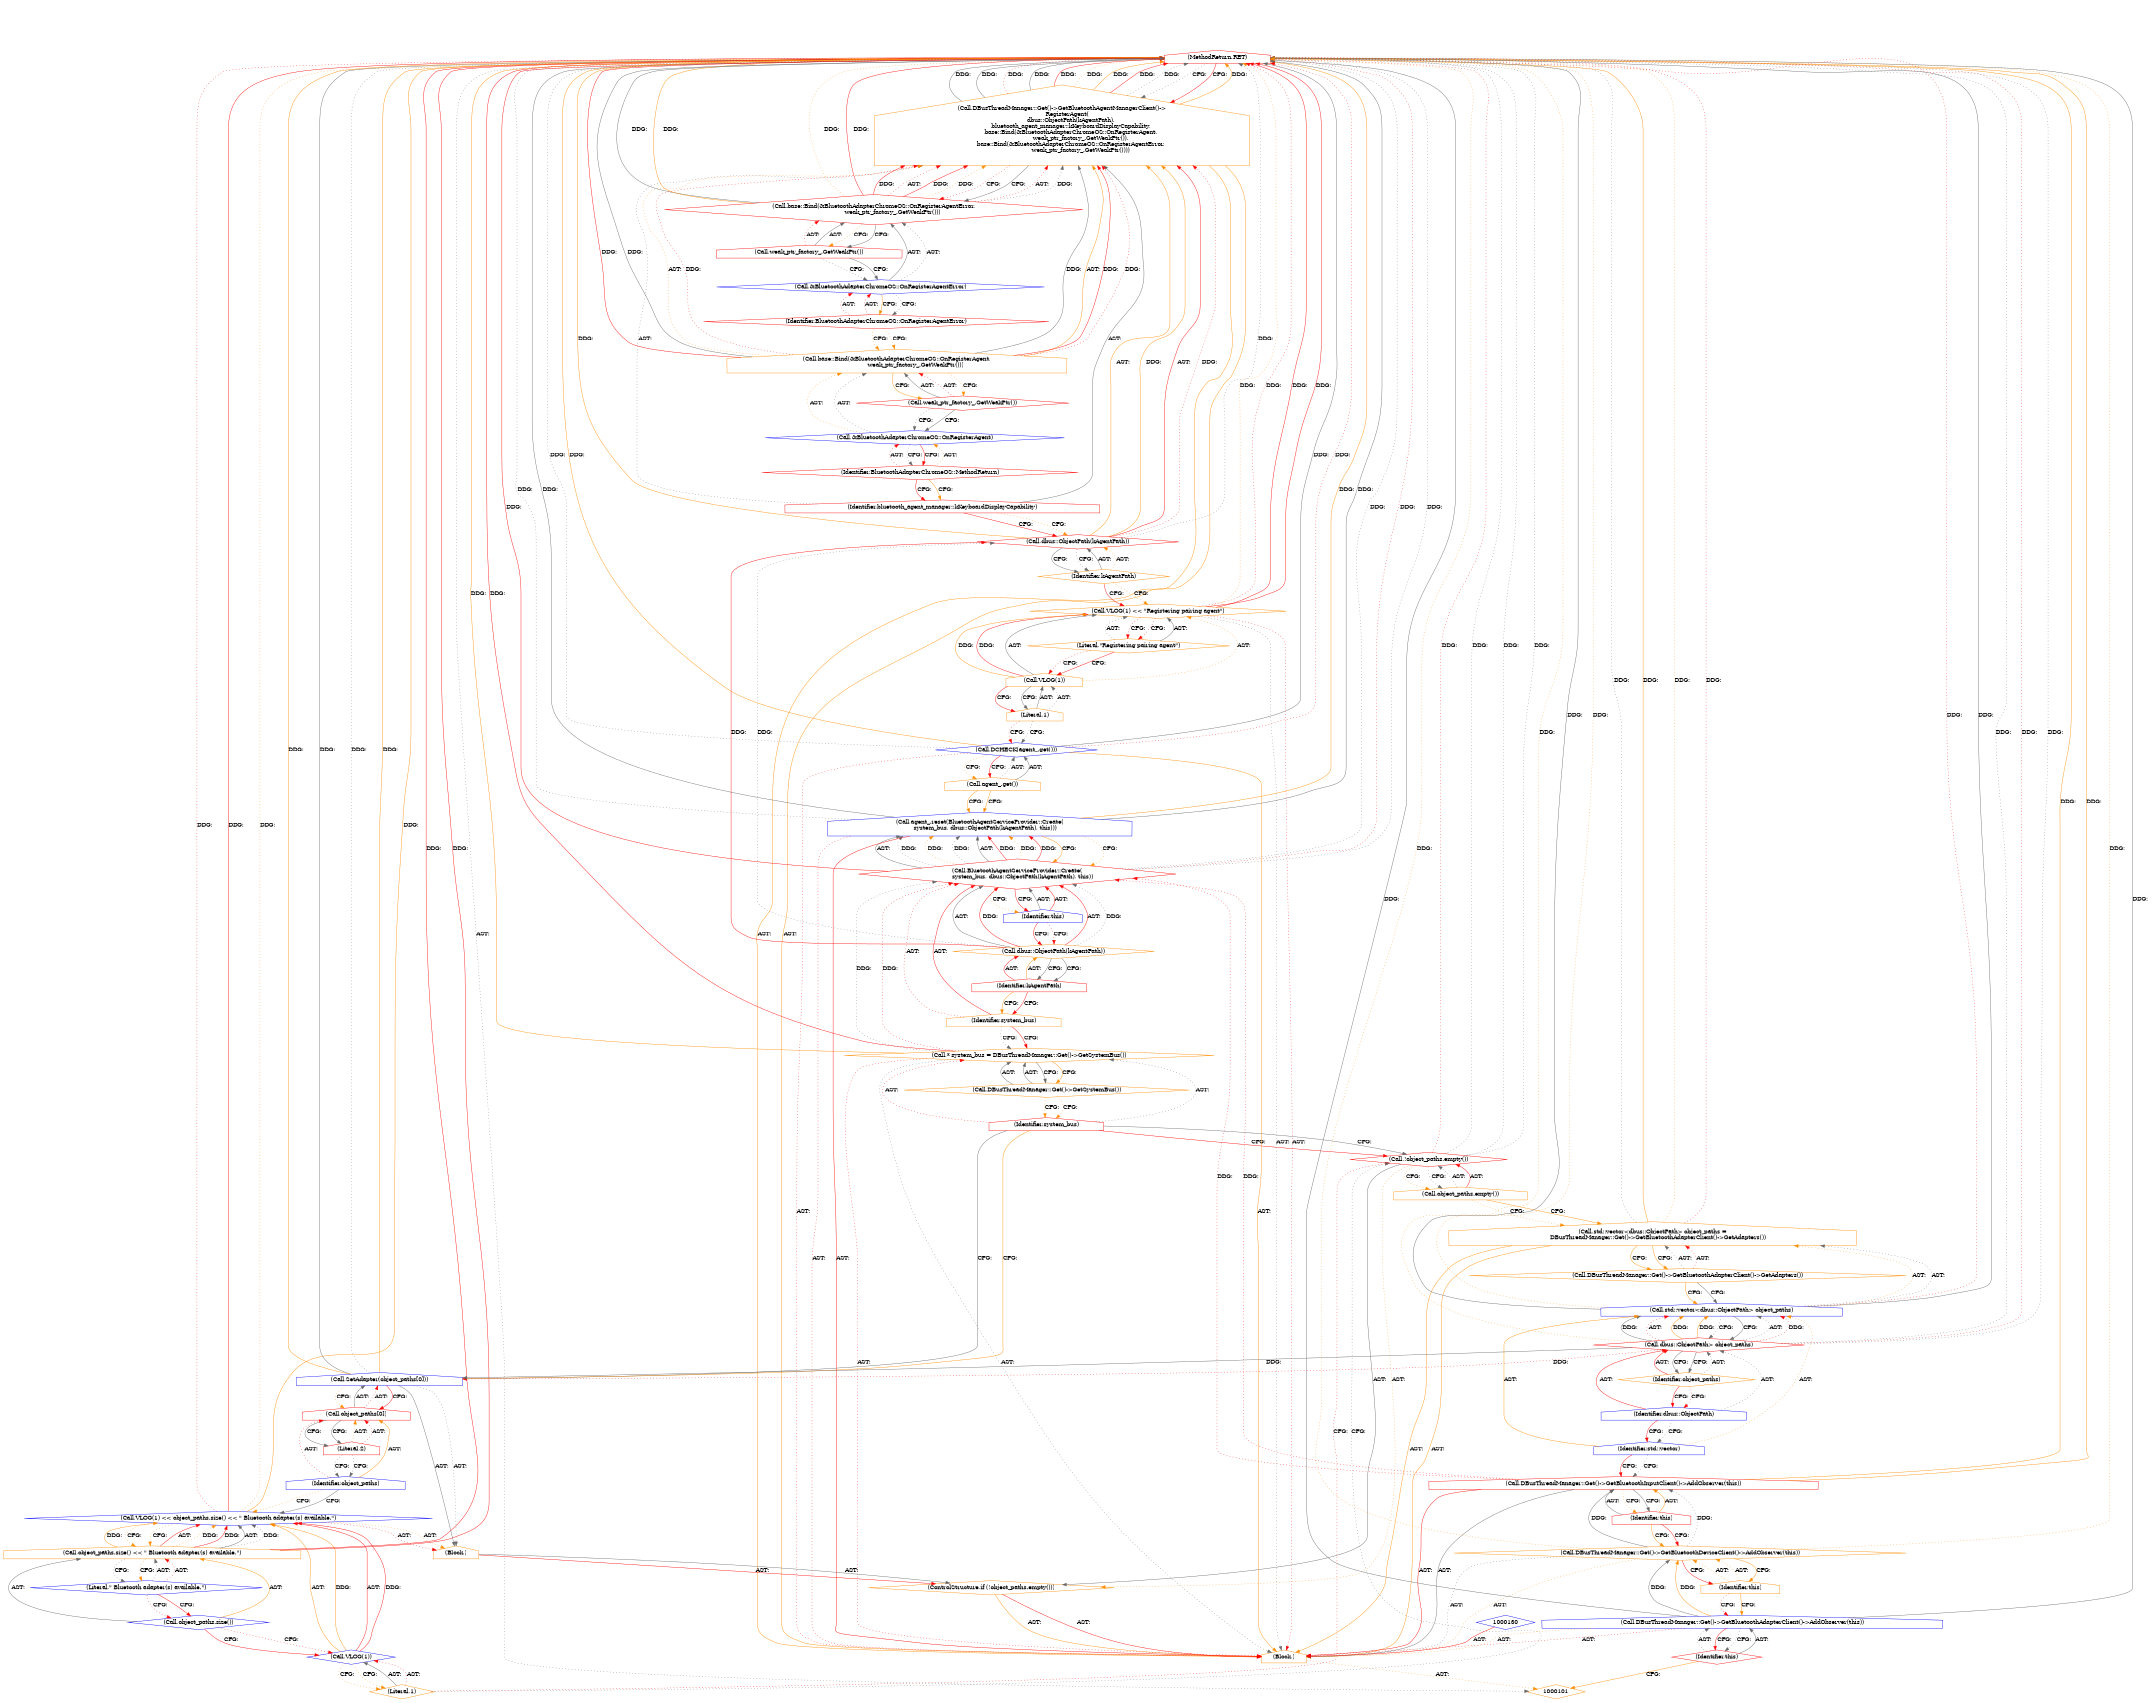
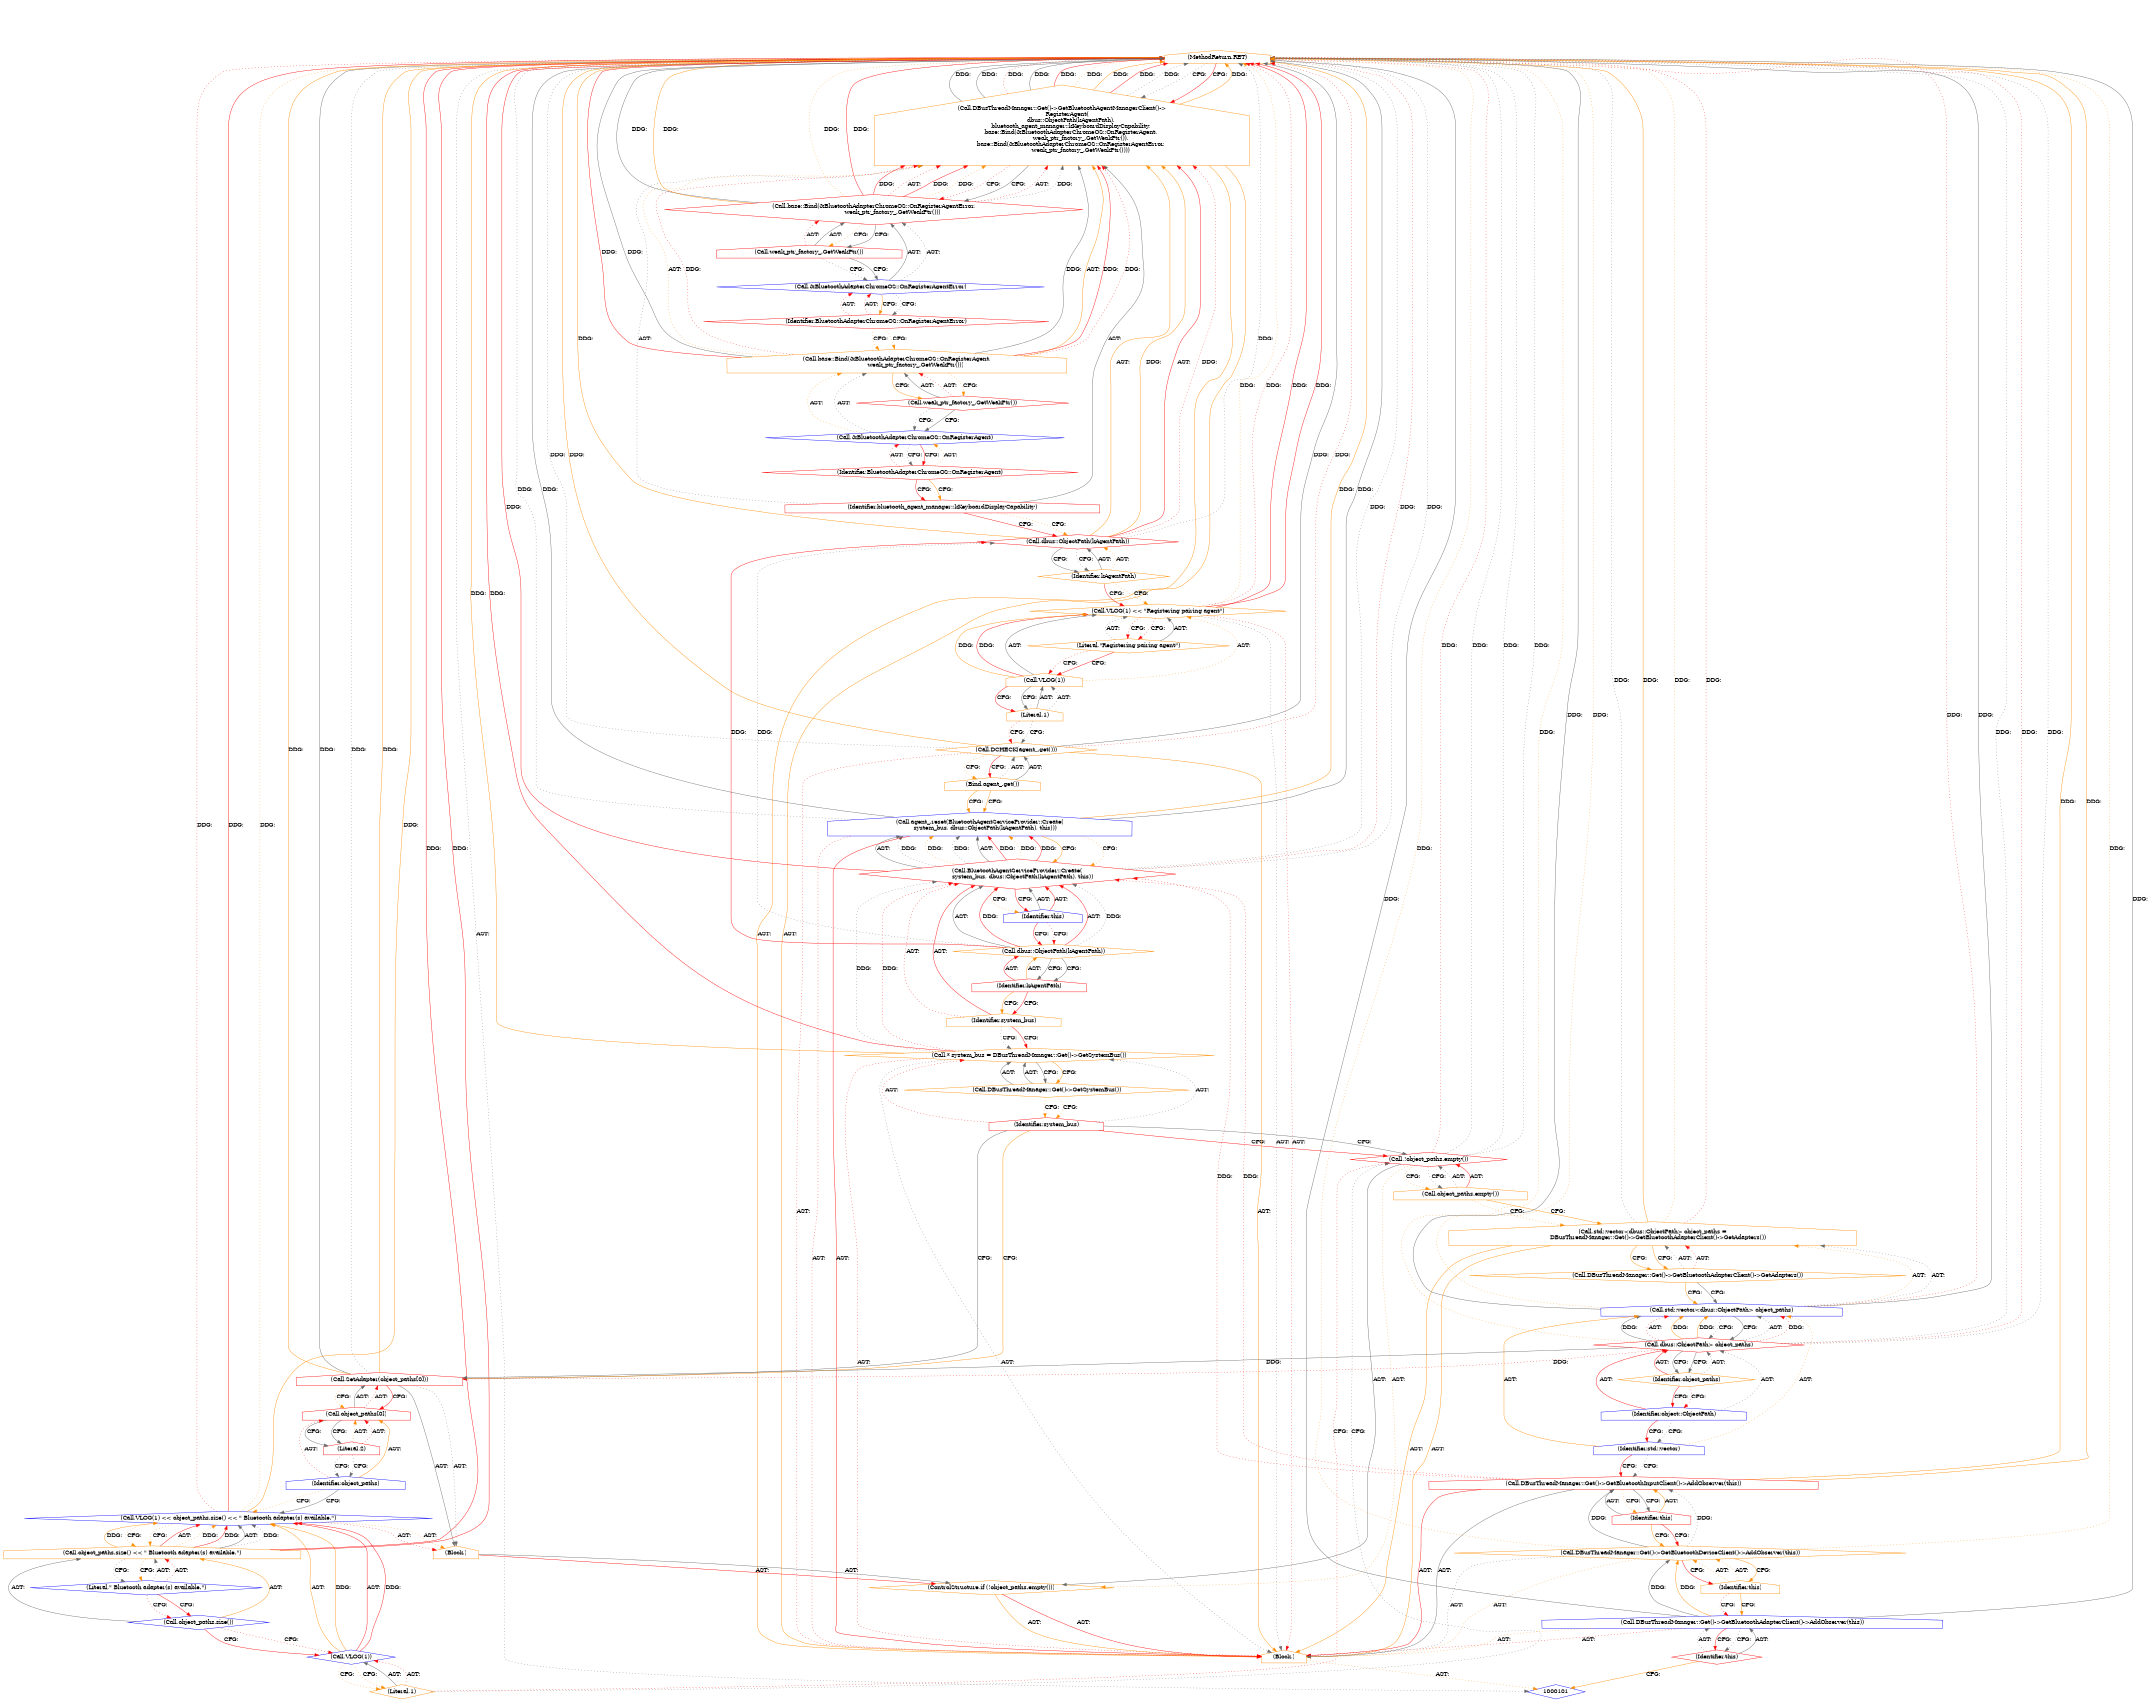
(1217, 57) -> (1217, 57)
(920, 472) -> (920, 472)
(1016, 750) -> (1016, 750)
(993, 785) -> (993, 785)
(379, 1380) -> (379, 1380)
(1674, 1414) -> (1674, 1414)
(1506, 1622) -> none
(1556, 1692) -> (1556, 1692)
